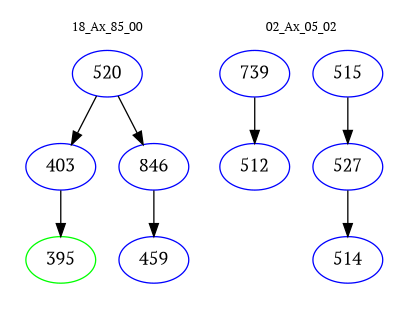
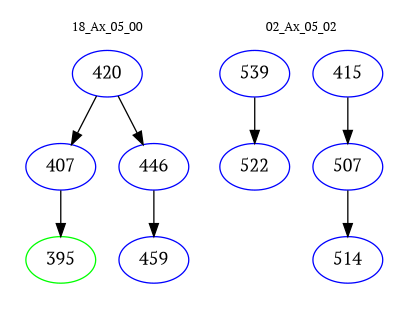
(107, 28) -> (107, 28)
(107, 74) -> (107, 74)
(255, 74) -> (255, 74)
(348, 74) -> (348, 74)
(61, 167) -> (61, 167)
(154, 167) -> (154, 167)
(255, 167) -> (255, 167)
(348, 167) -> (348, 167)
